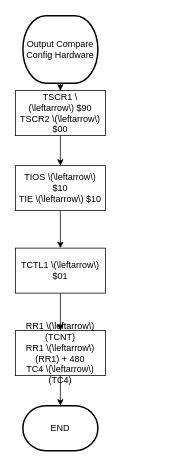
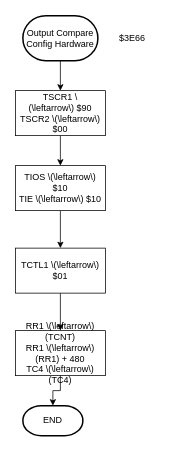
none -> (132, 38)
(60, 49) -> (60, 38)
(60, 428) -> (53, 420)
